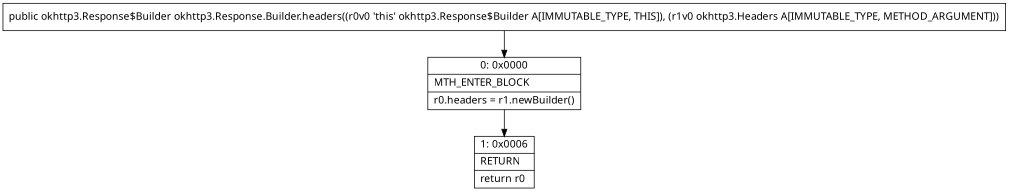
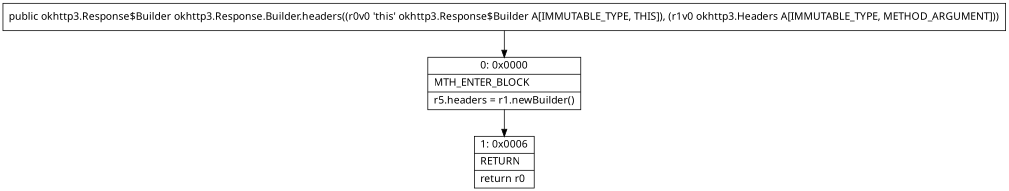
(504, 100) -> (504, 100)
